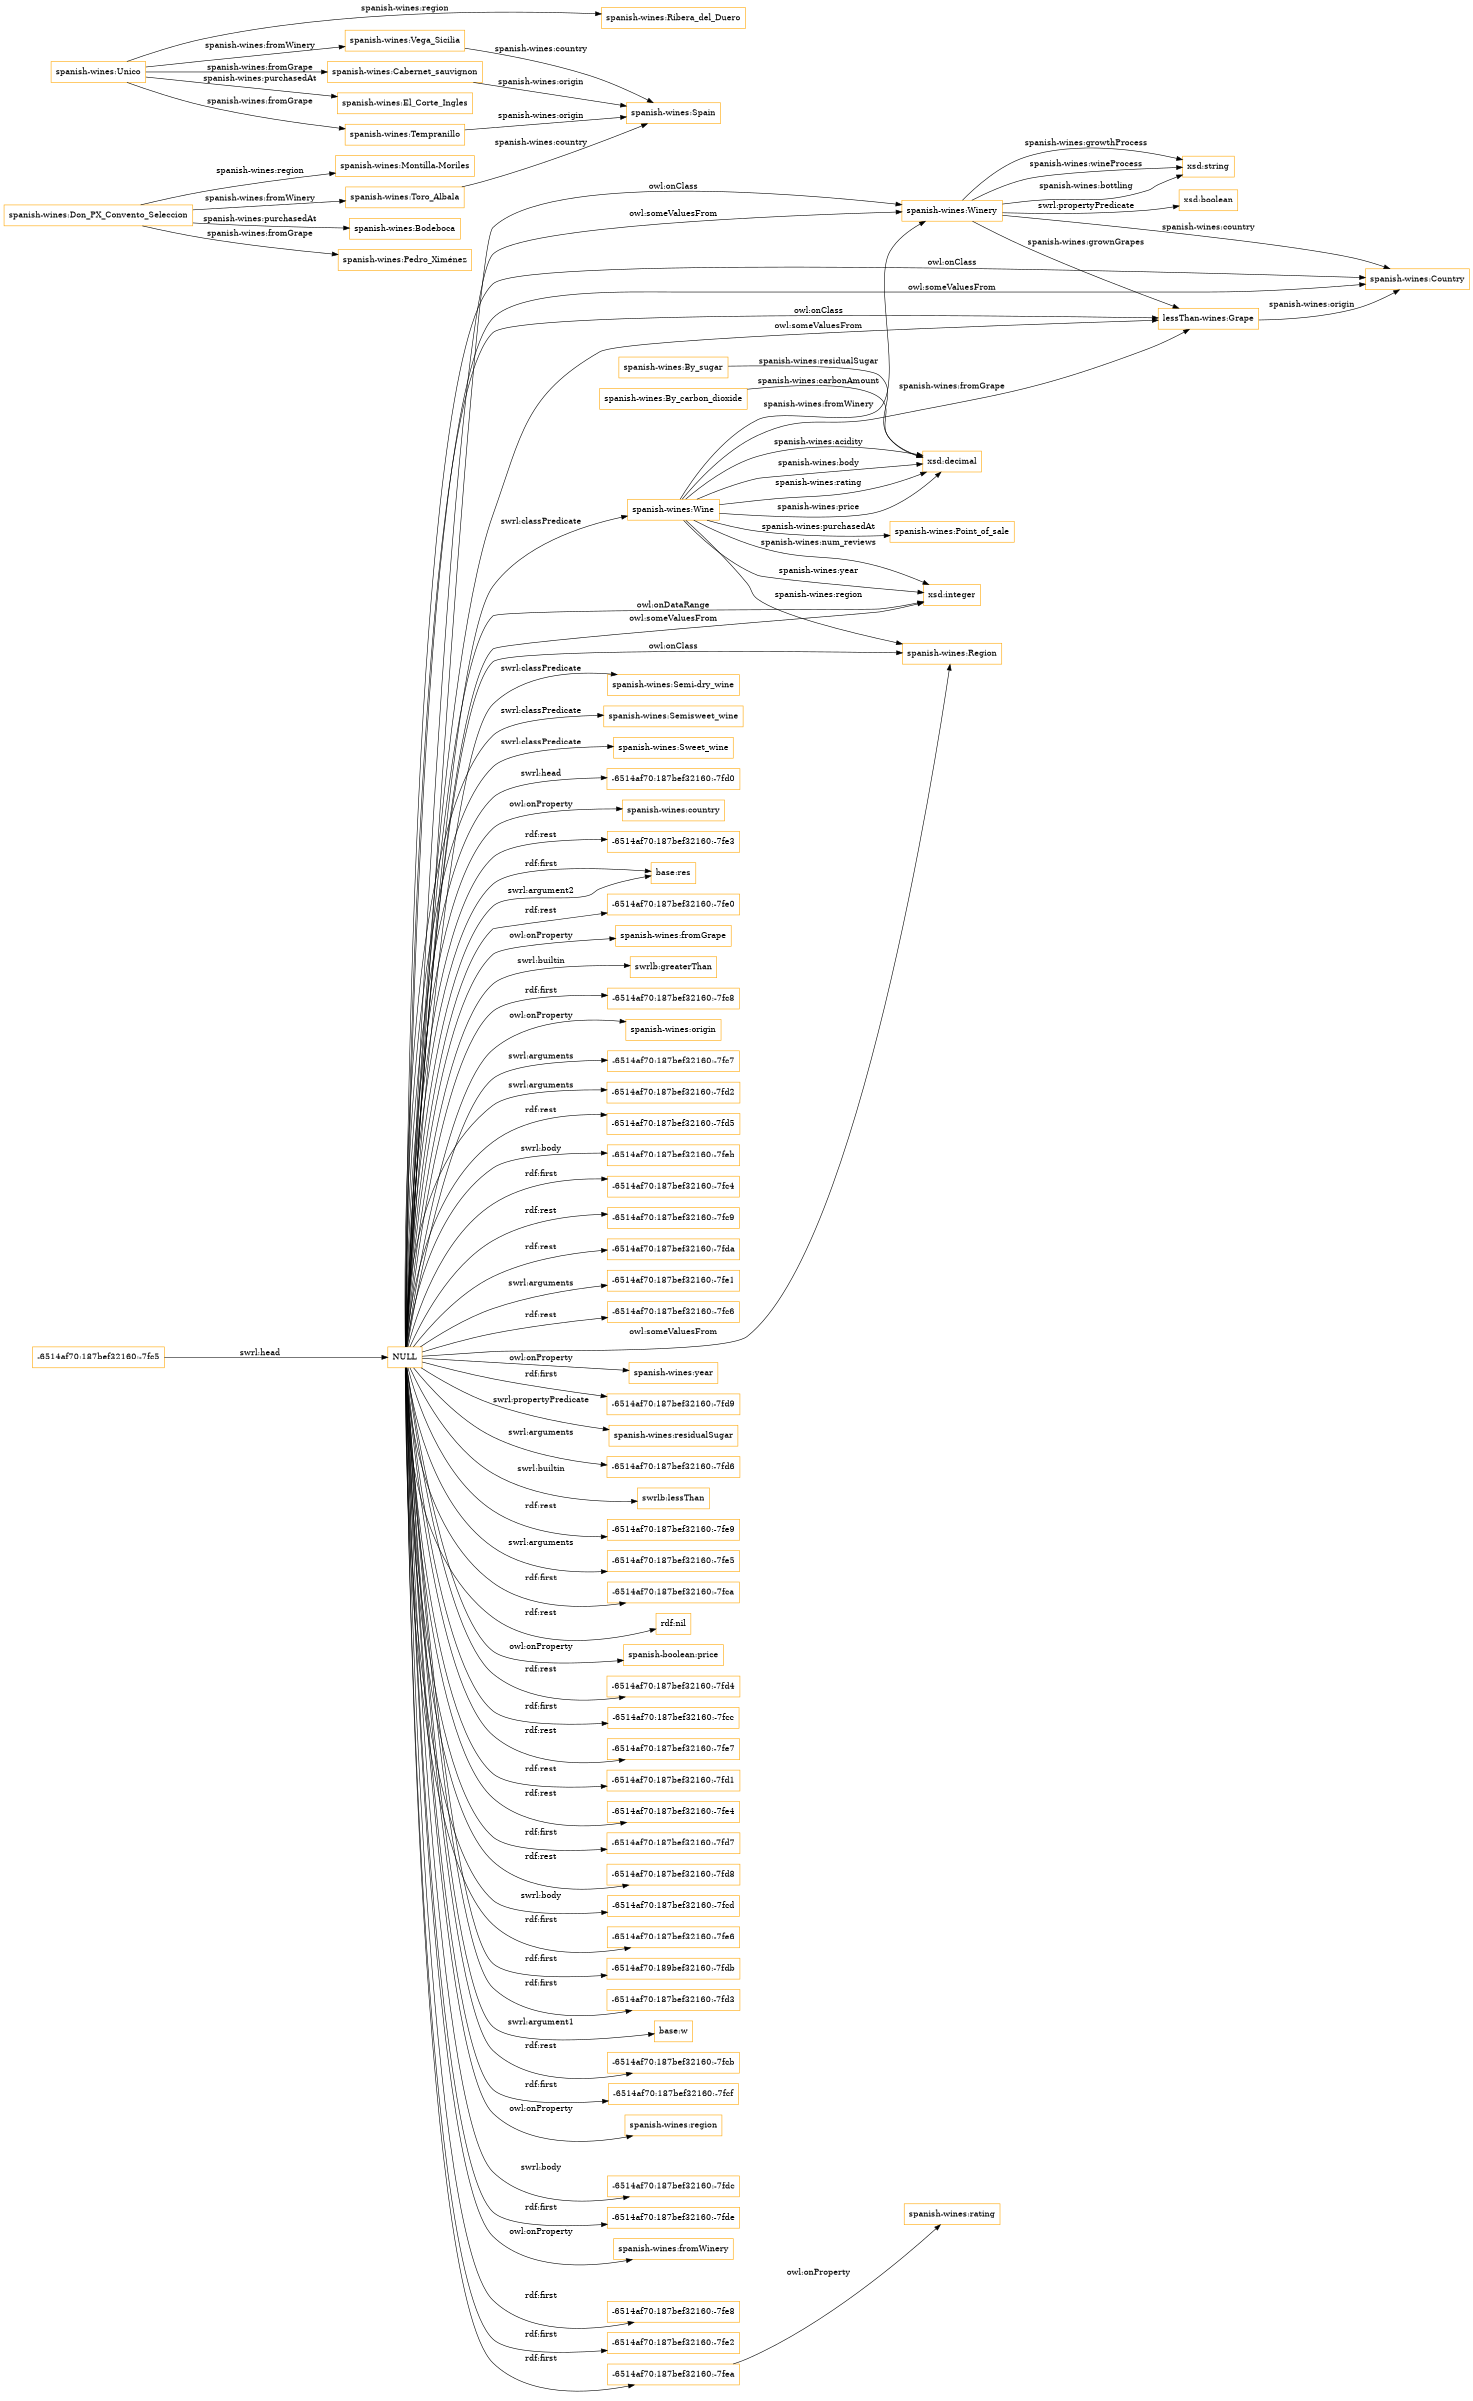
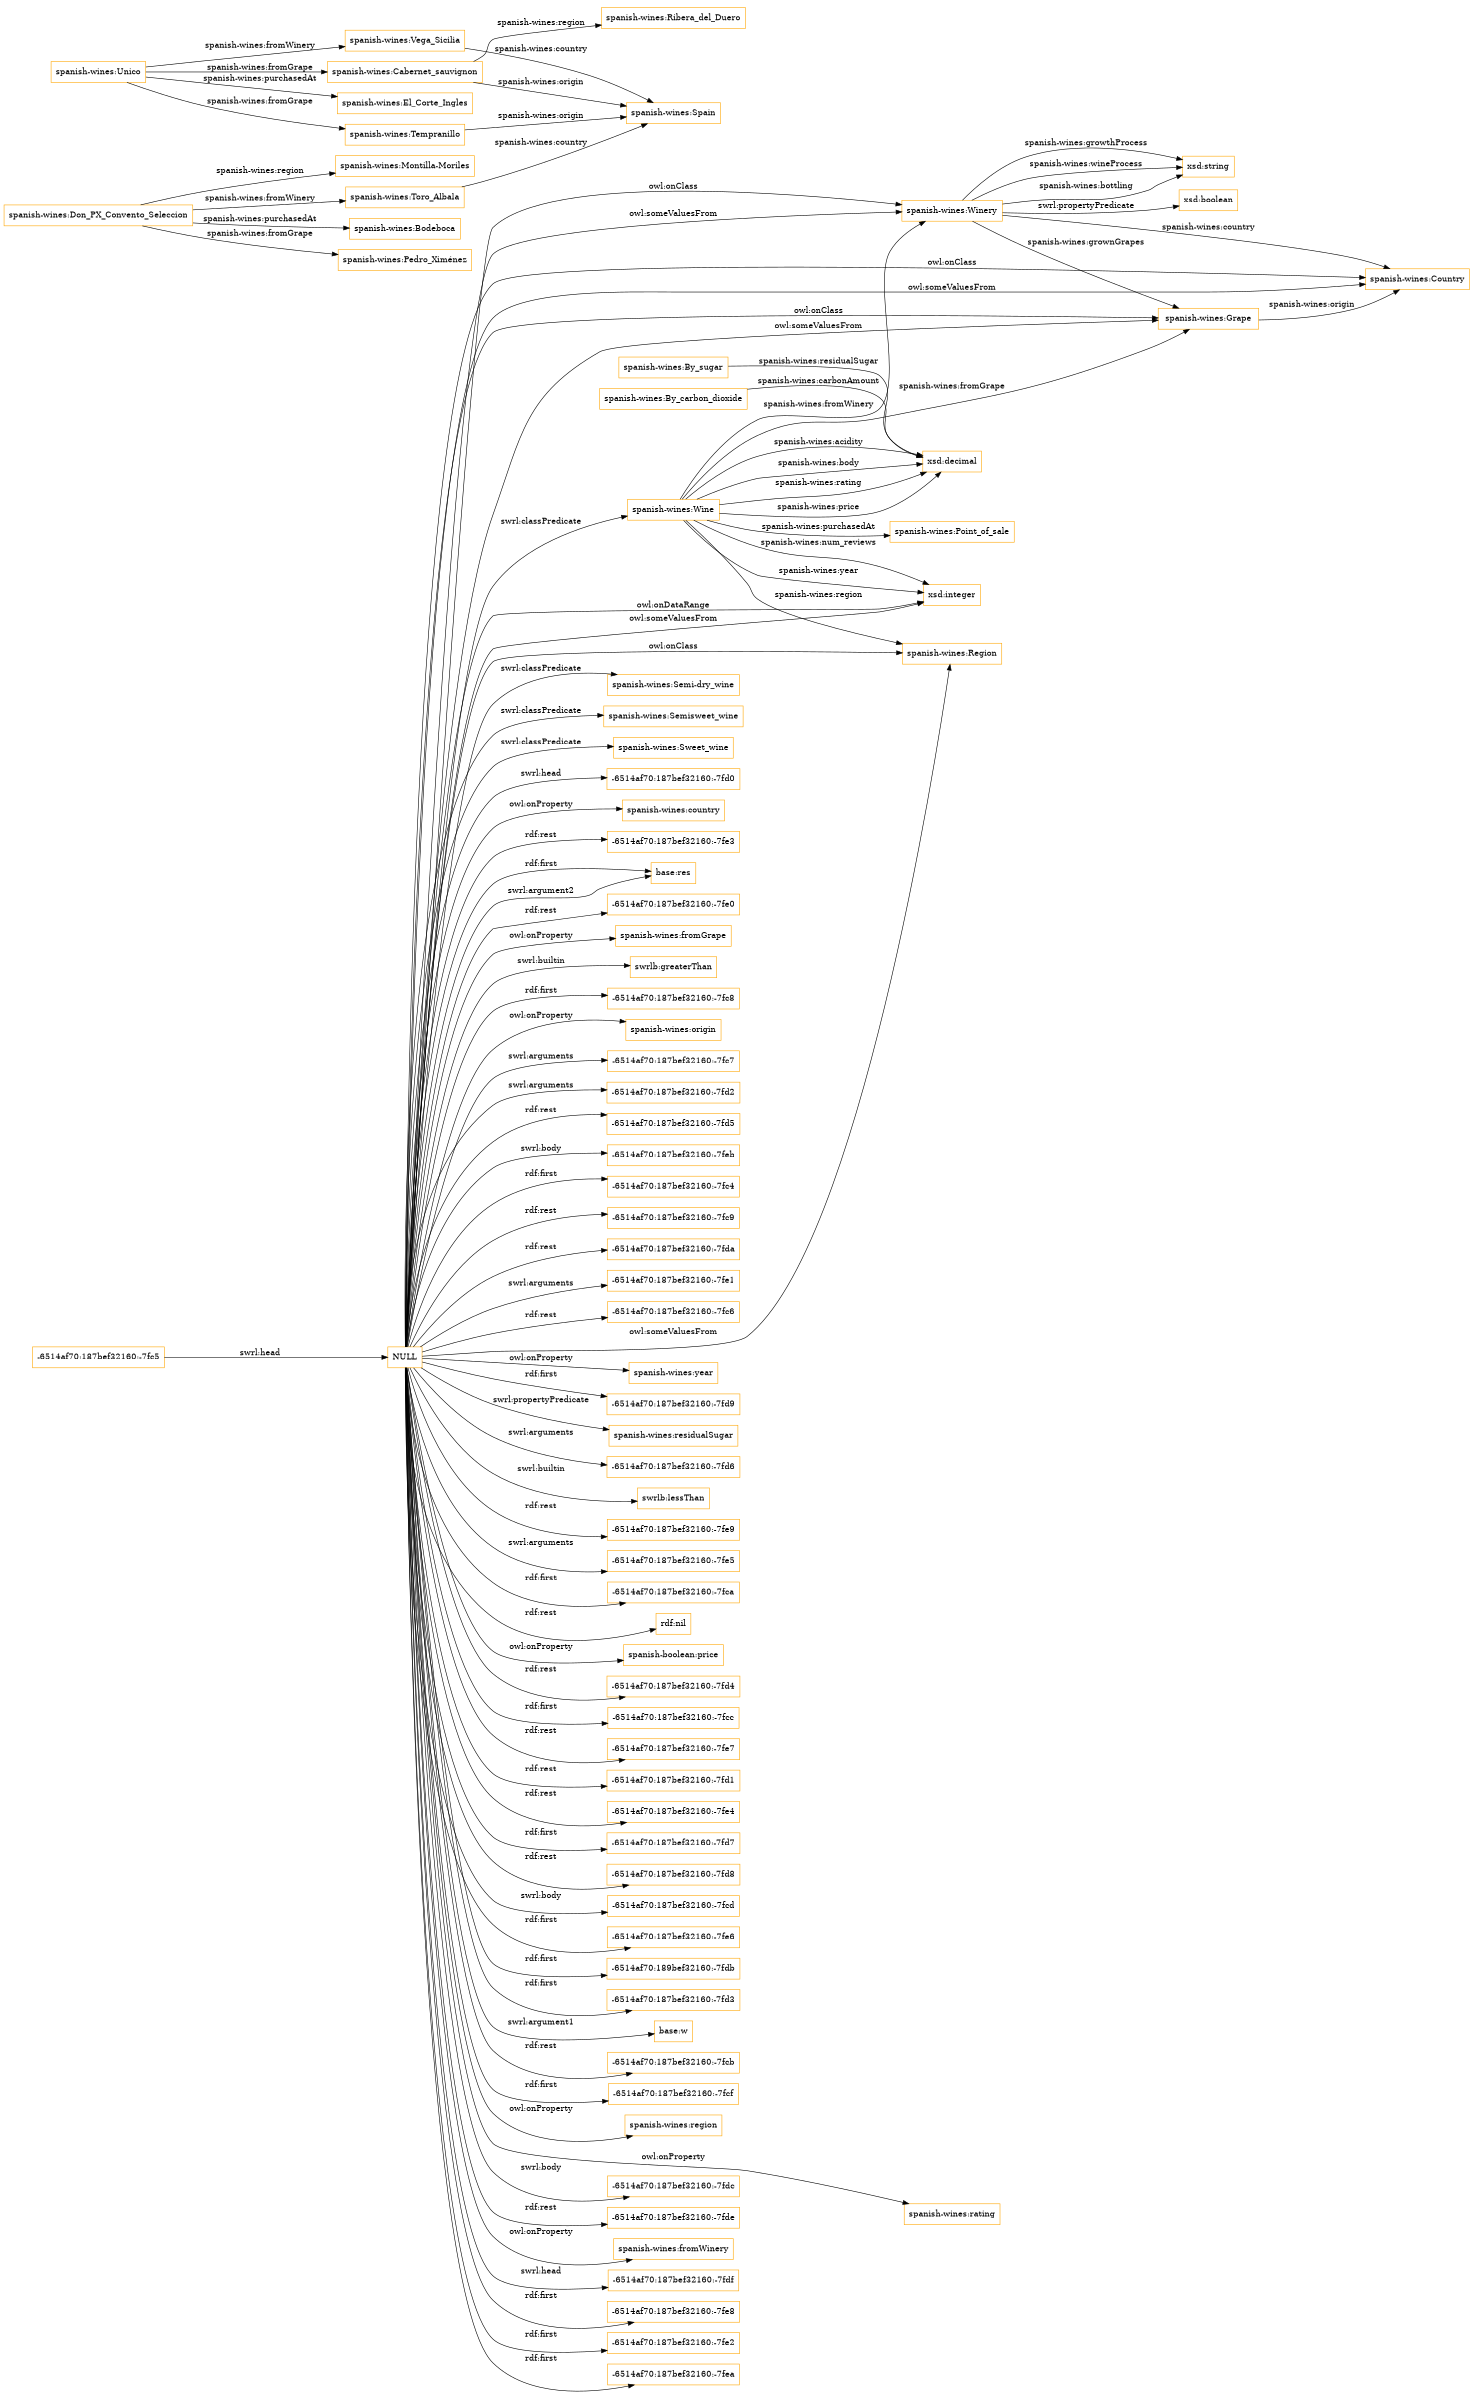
(359, 18) -> (529, 33)
(1208, 319) -> (1208, 319)
(541, 2208) -> (541, 2208)
none -> (673, 2280)
(840, 2305) -> (453, 1996)
